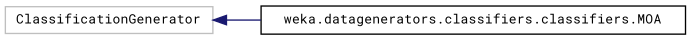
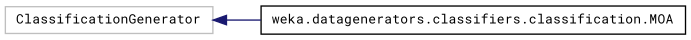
(473, 20) -> (473, 20)
